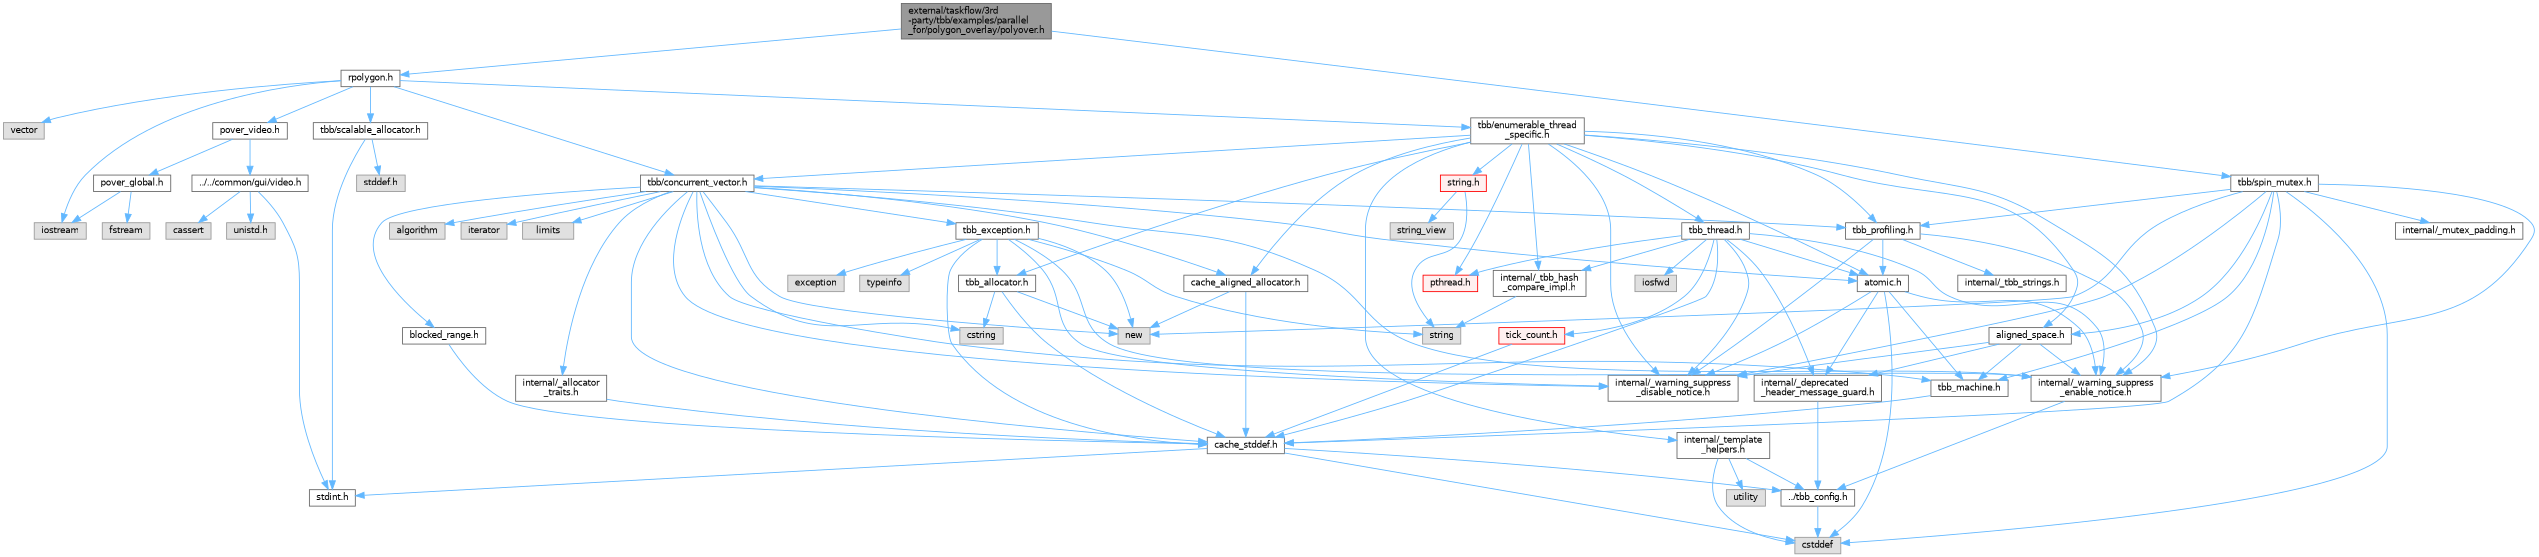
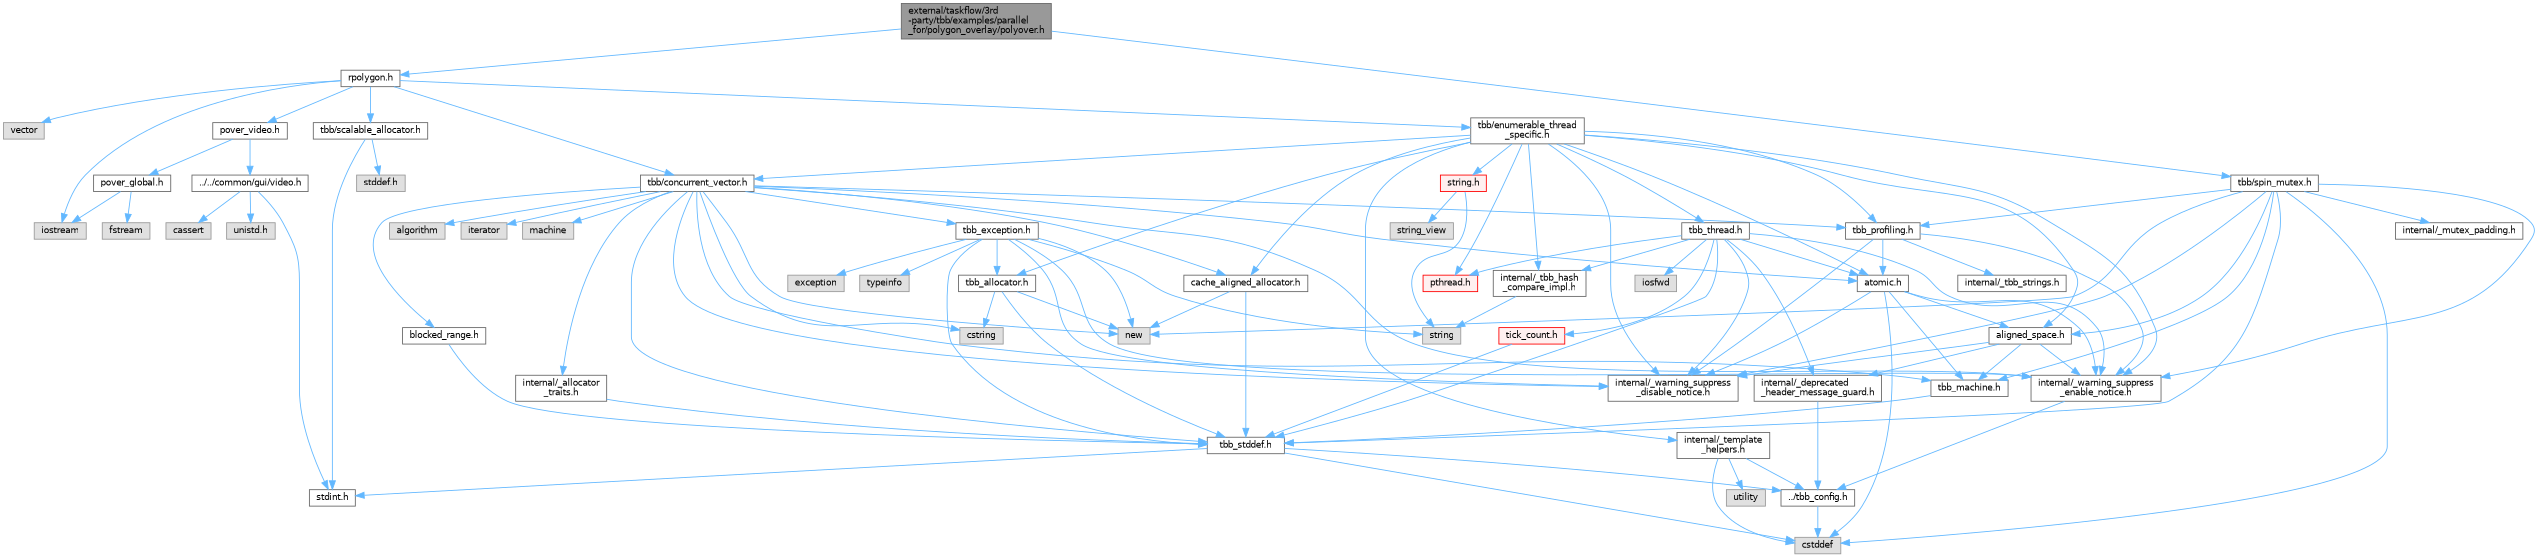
(548, 231) -> (548, 231)
(1854, 330) -> (1957, 310)
(1246, 445) -> (1246, 445)
